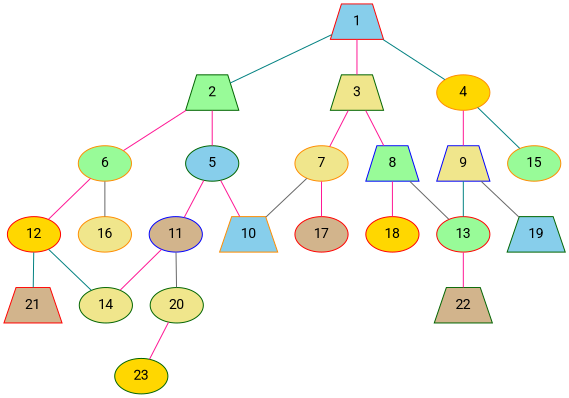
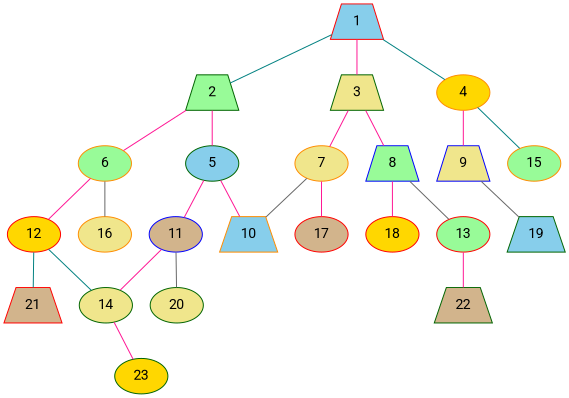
(463, 199) -> none
(159, 341) -> (124, 341)
